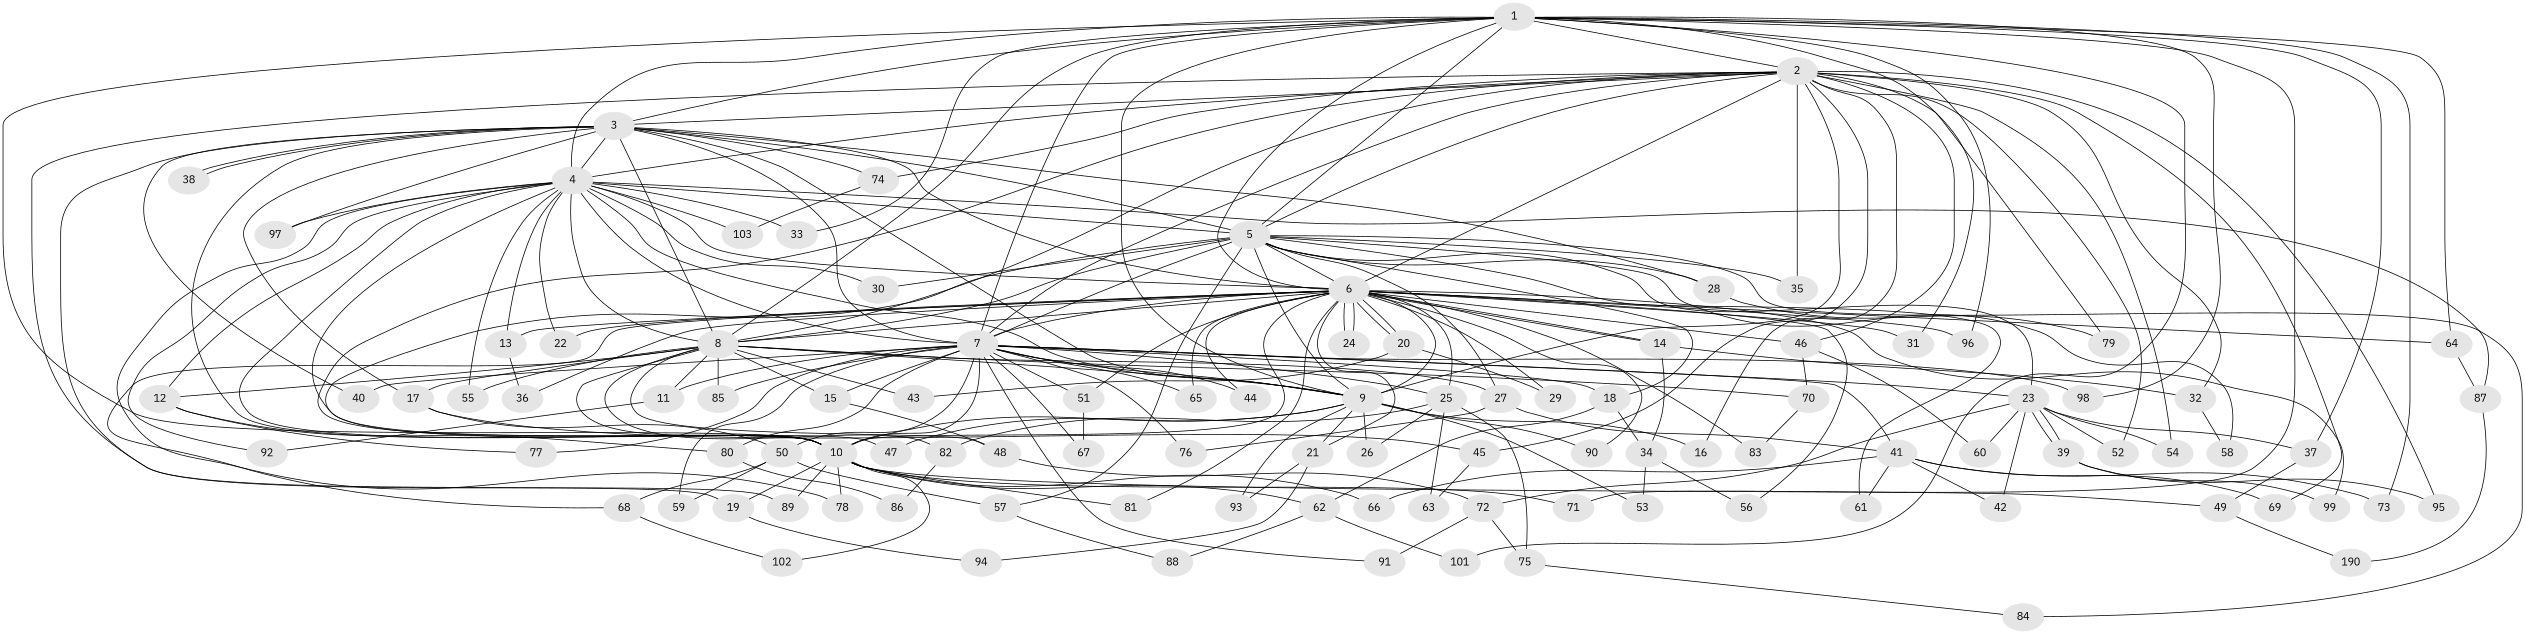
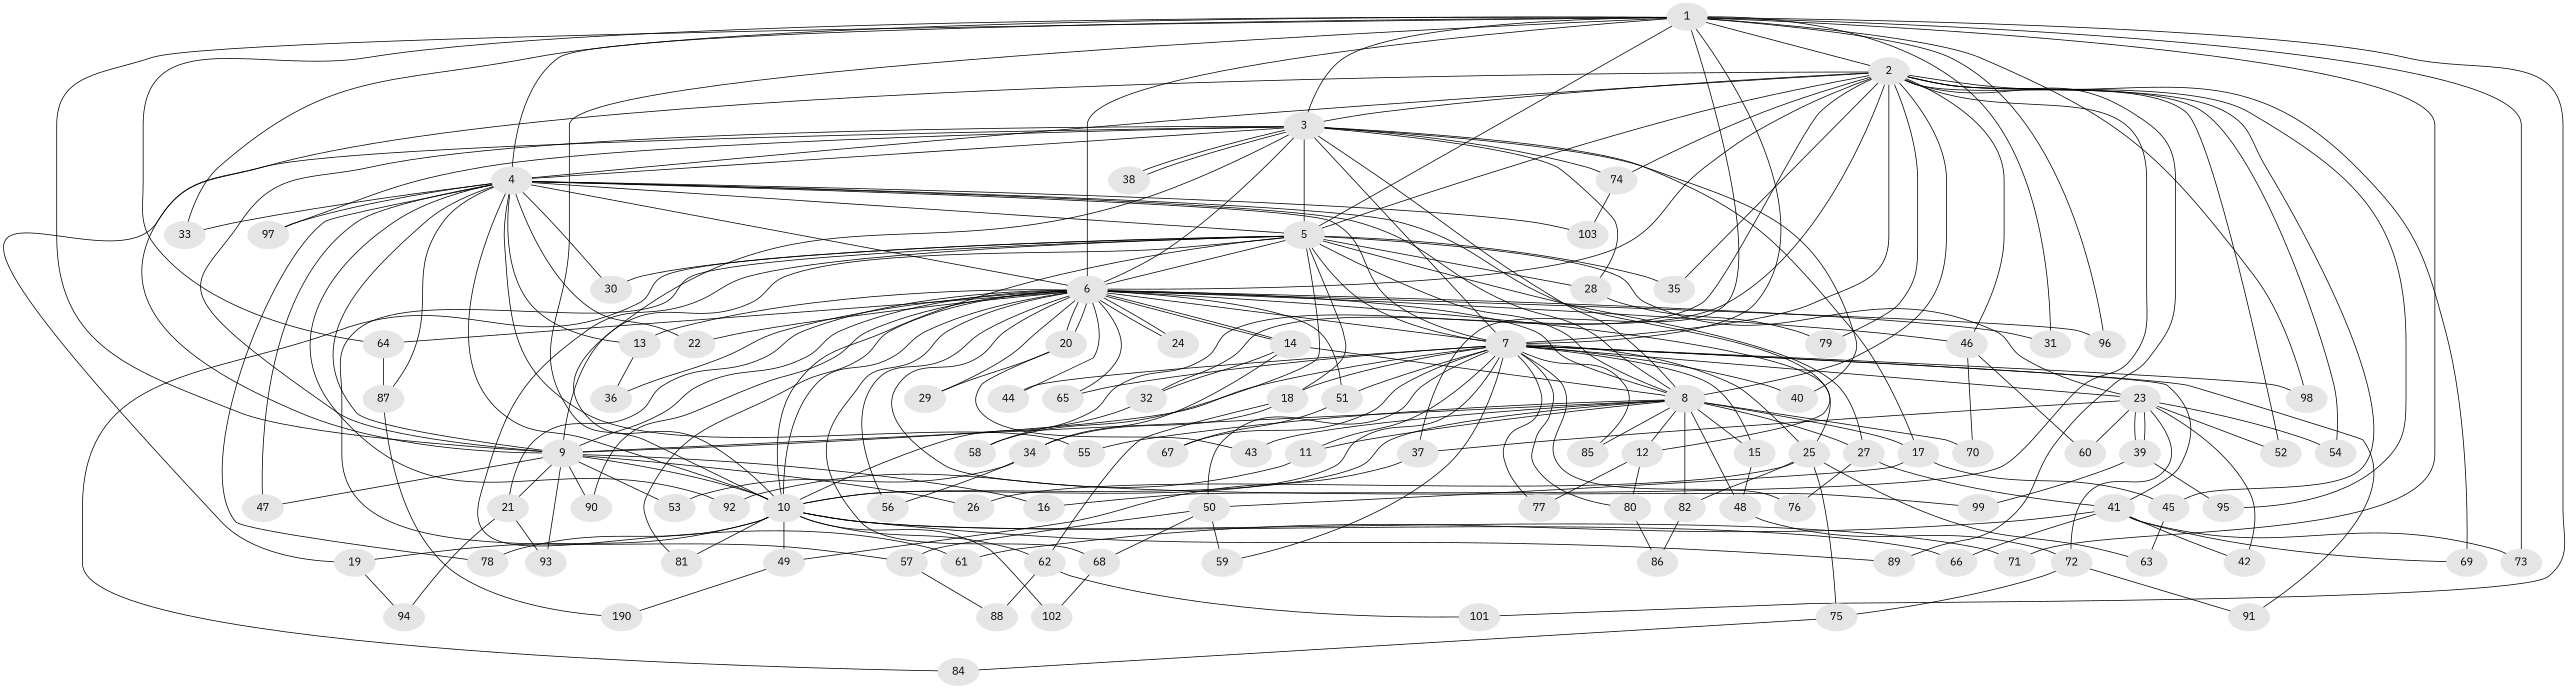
(1067, 66) -> (1470, 369)
(1756, 453) -> none
